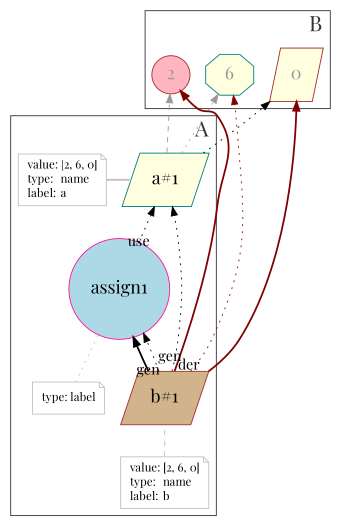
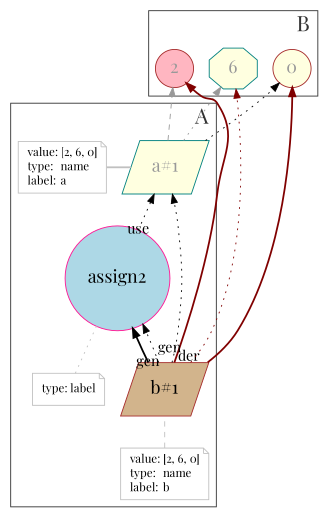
(296, 75) -> (292, 69)
(166, 180) -> (166, 167)
(119, 289) -> (118, 278)
